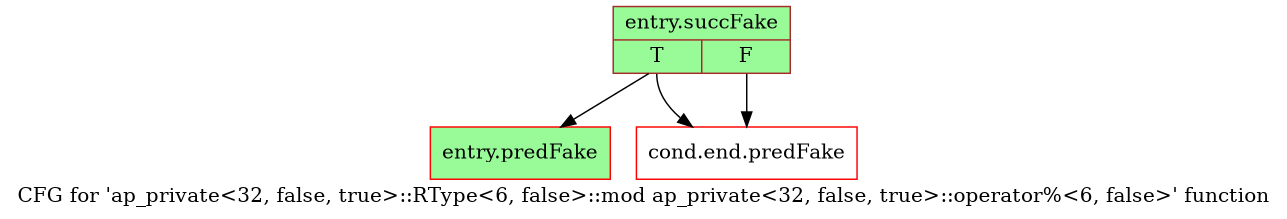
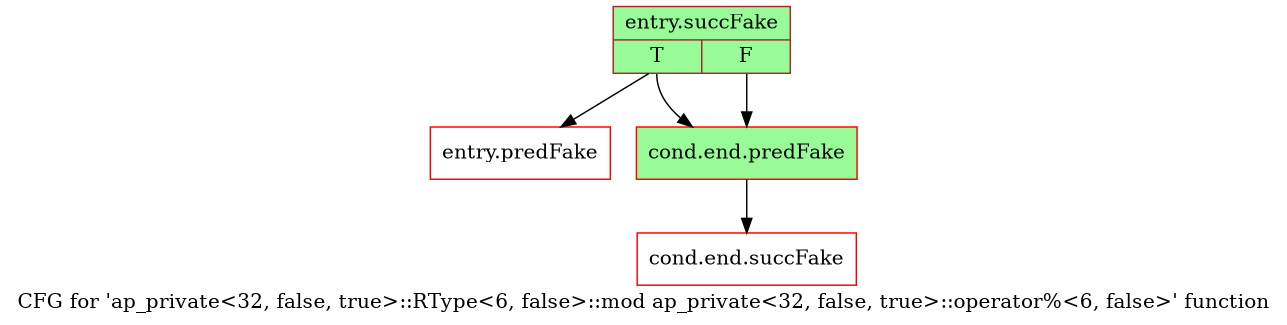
(520, 153) -> (520, 153)
(747, 153) -> (747, 153)
none -> (747, 259)
